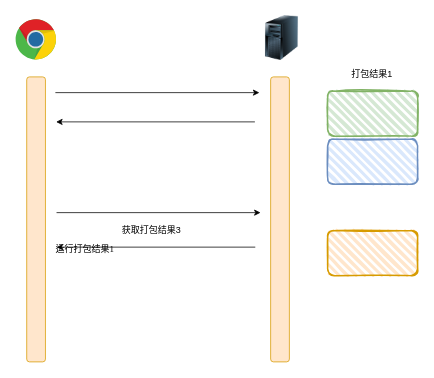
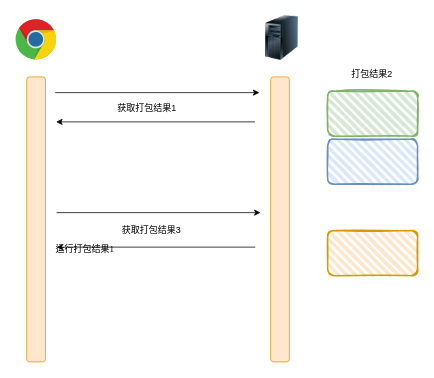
(372, 74) -> (372, 74)
none -> (146, 108)
